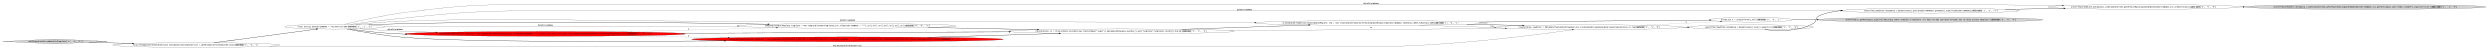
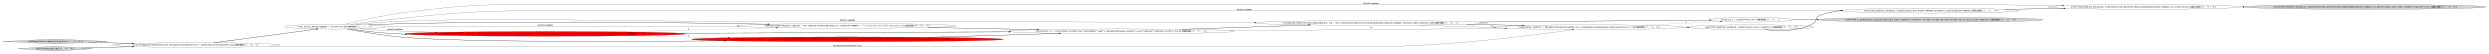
none -> (55, 49)
